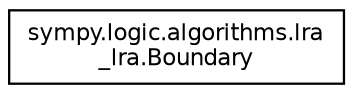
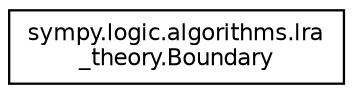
(177, 47) -> (177, 47)
